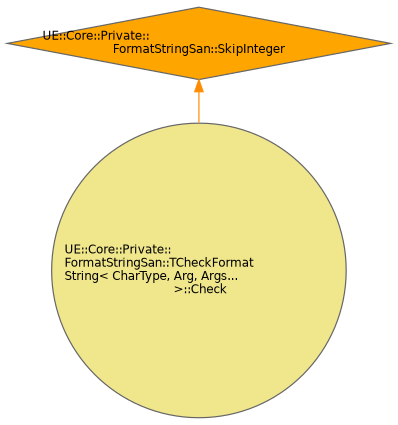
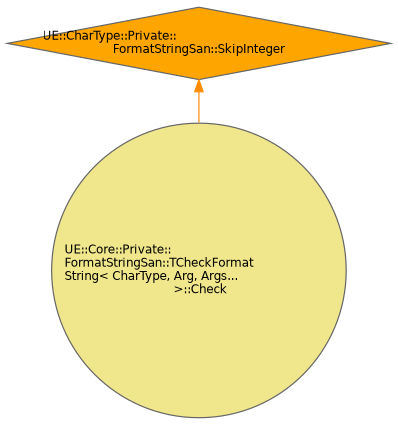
(199, 43) -> (199, 43)
